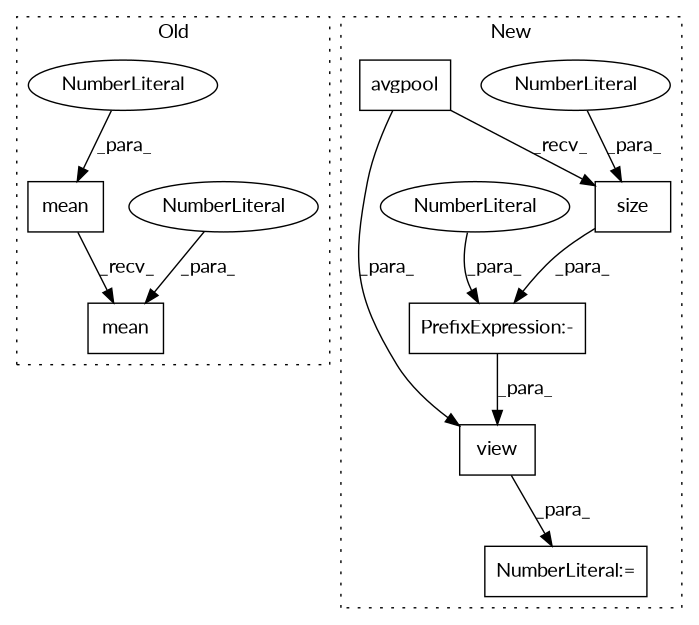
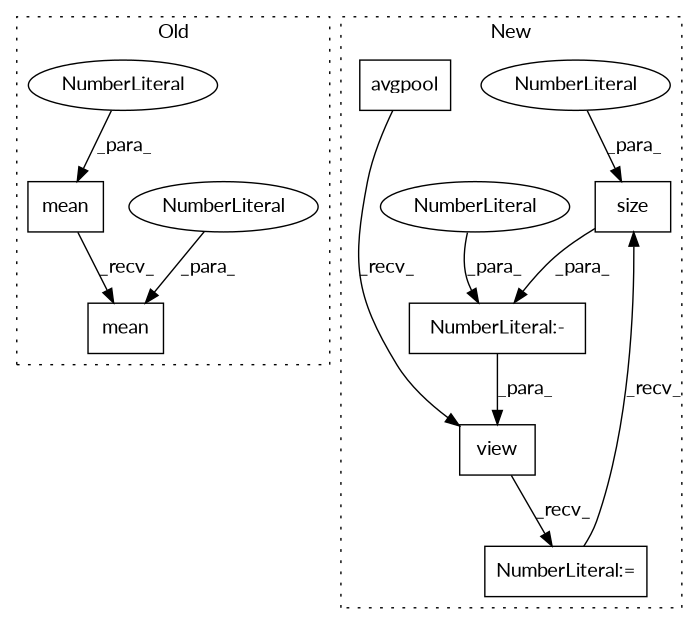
(517, 145) -> (624, 399)
(387, 268) -> (387, 268)
(497, 328) -> (497, 328)
(563, 511) -> (563, 511)
